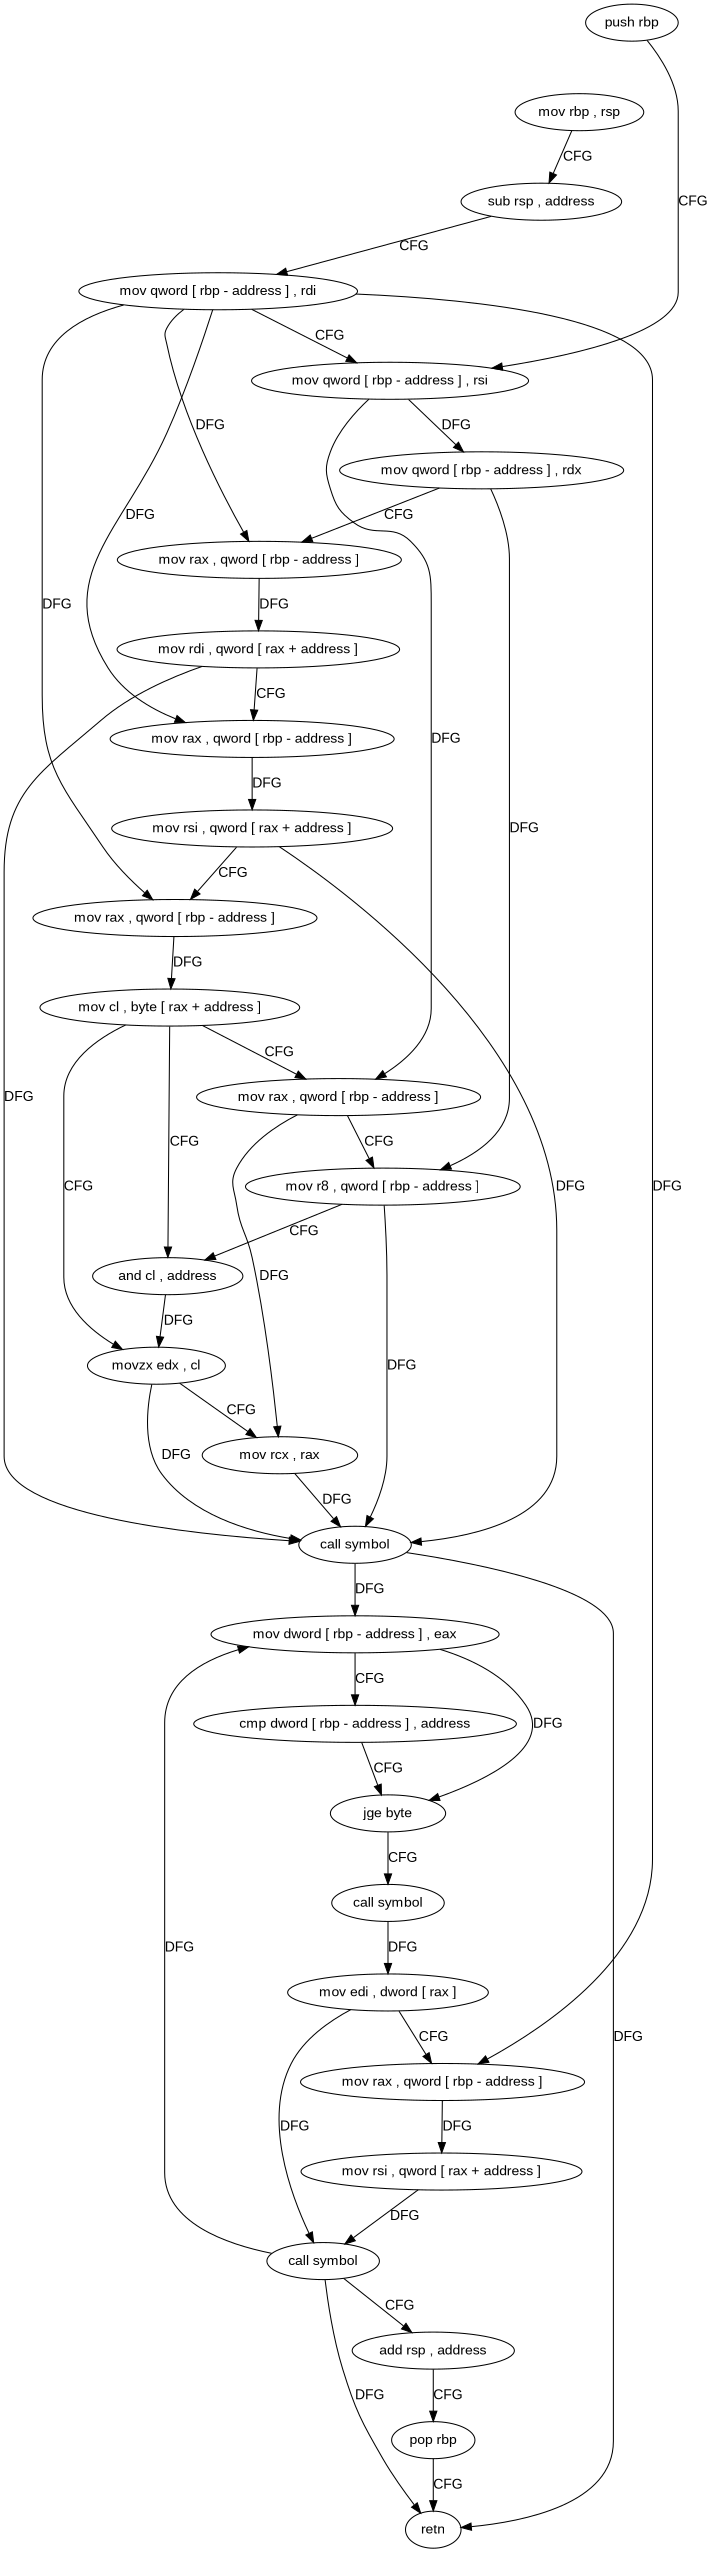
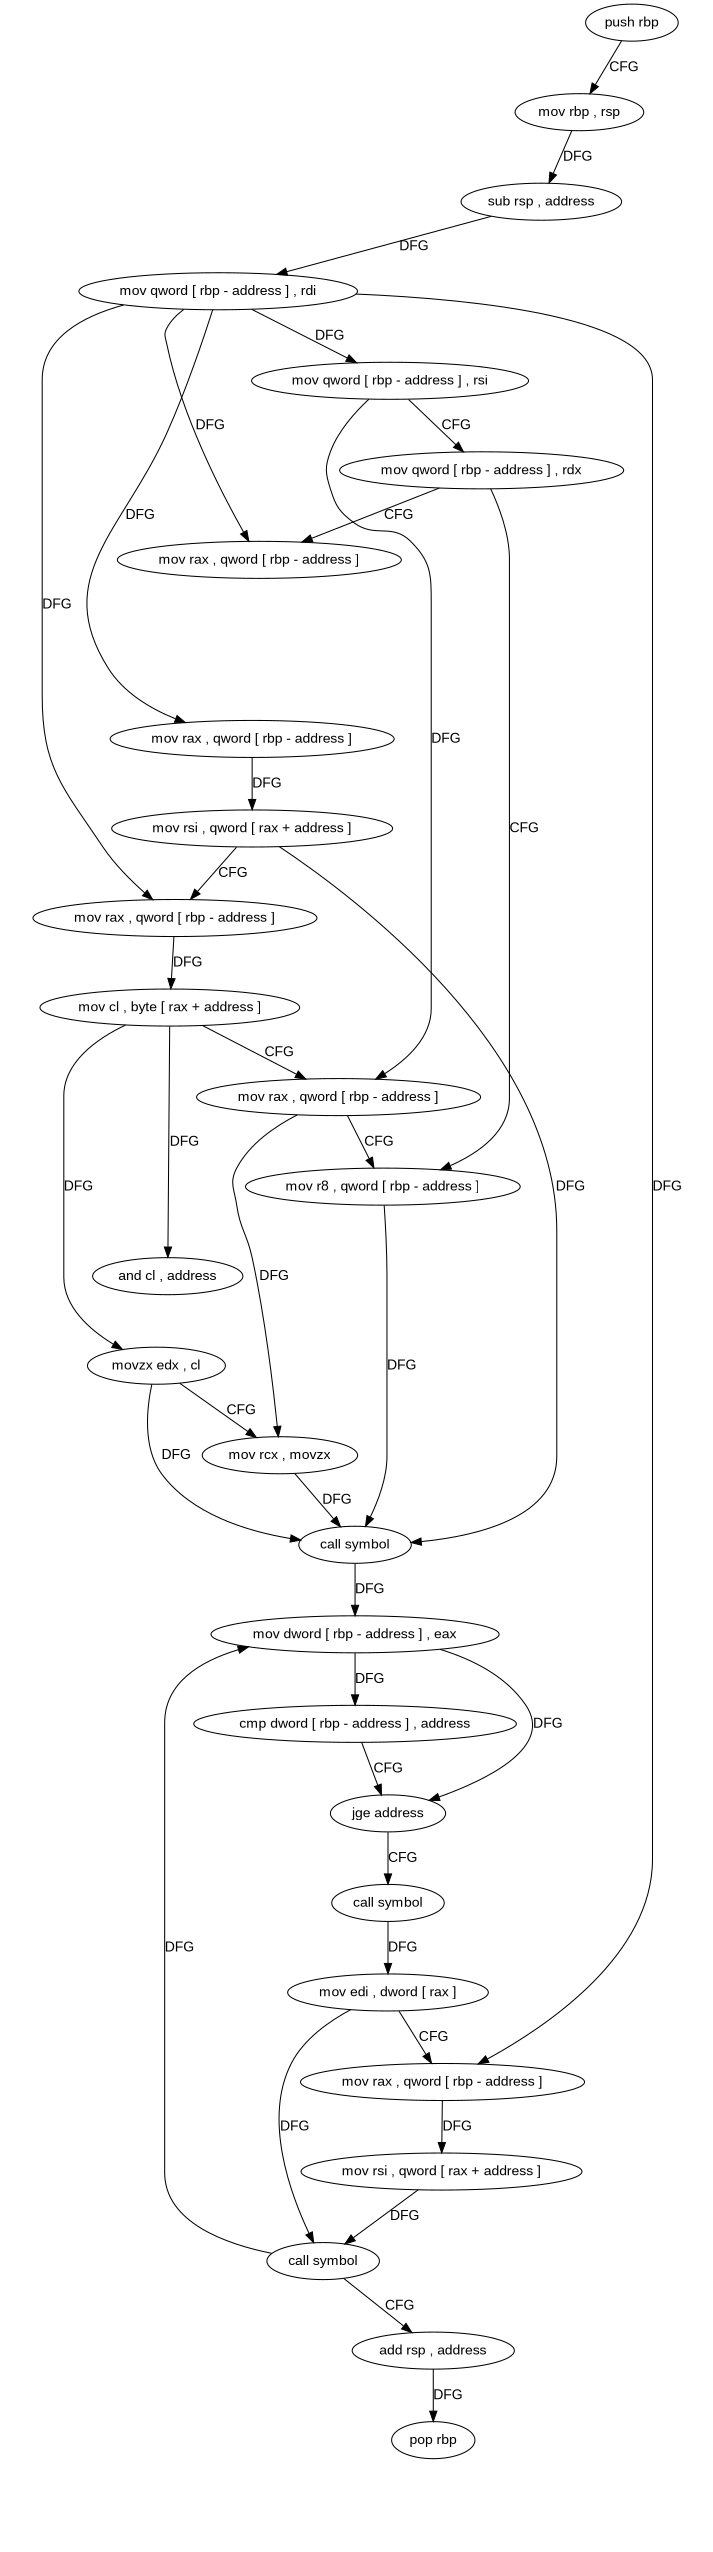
(578, 157) -> (578, 157)
(415, 246) -> (415, 246)
(678, 262) -> (608, 63)
(330, 336) -> (330, 336)
(457, 426) -> (457, 426)
(258, 649) -> none
(525, 828) -> (525, 828)
(185, 1142) -> (185, 1142)
(79, 1187) -> (79, 1187)
(278, 1230) -> none
(163, 1316) -> none
(280, 1455) -> (280, 1455)
(370, 1679) -> (370, 1679)
(388, 1813) -> (388, 1813)
(449, 2395) -> (449, 2395)
(433, 2530) -> none
